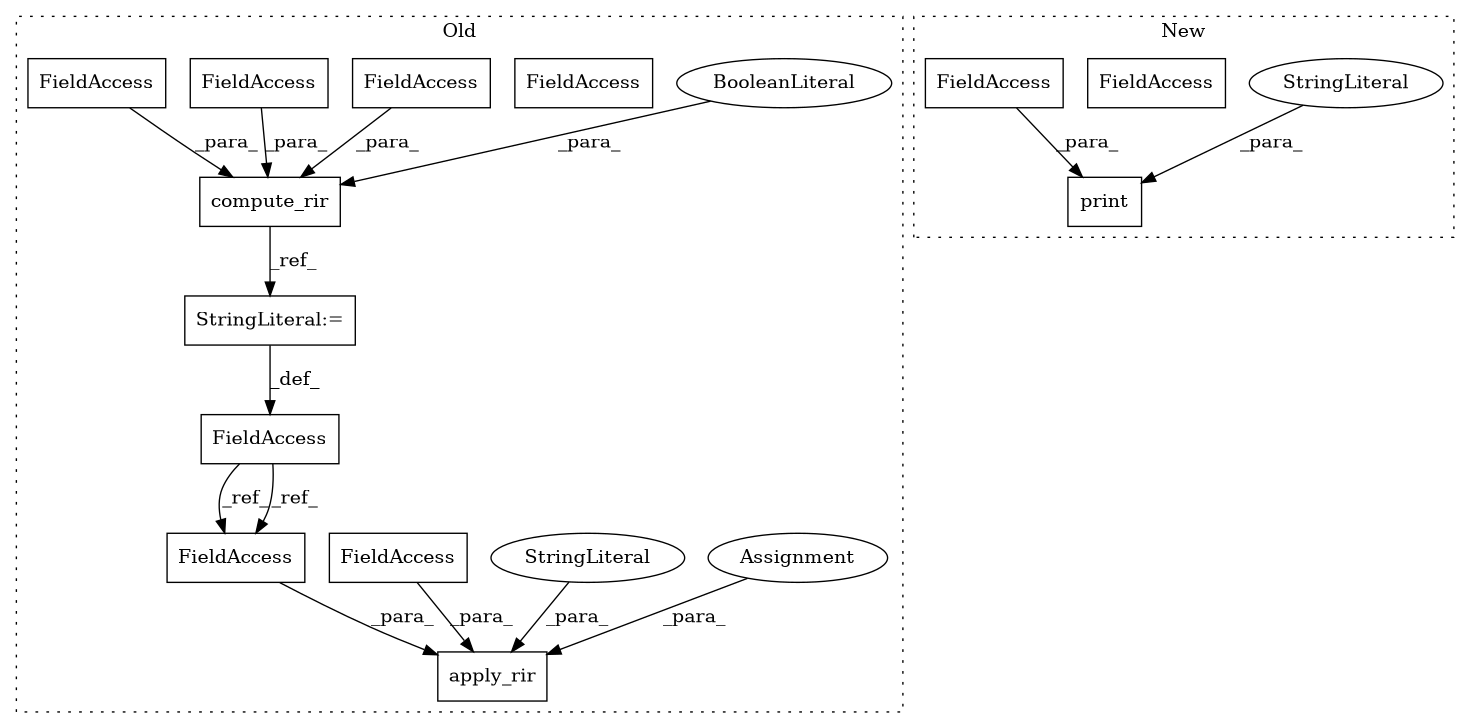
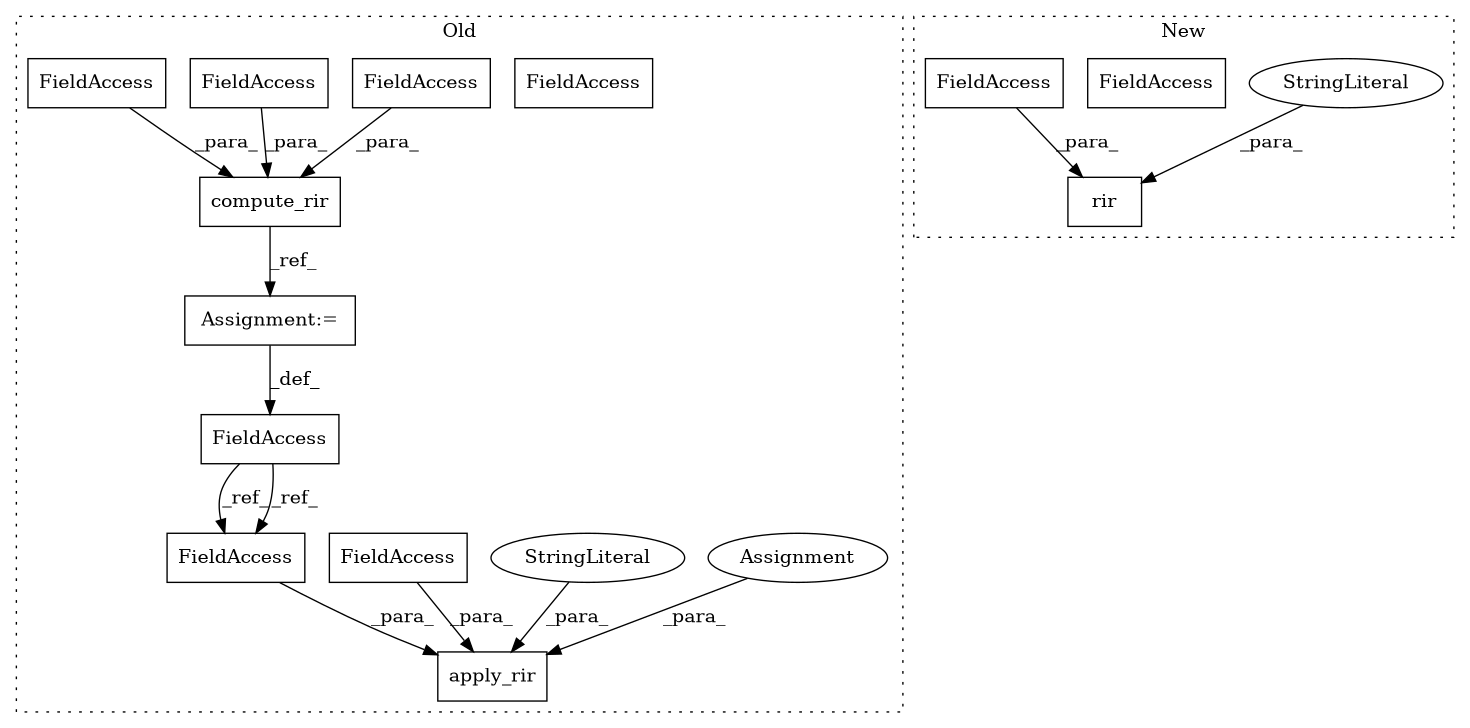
(784, 83) -> none
(1105, 202) -> (1105, 202)
(270, 321) -> (270, 321)
